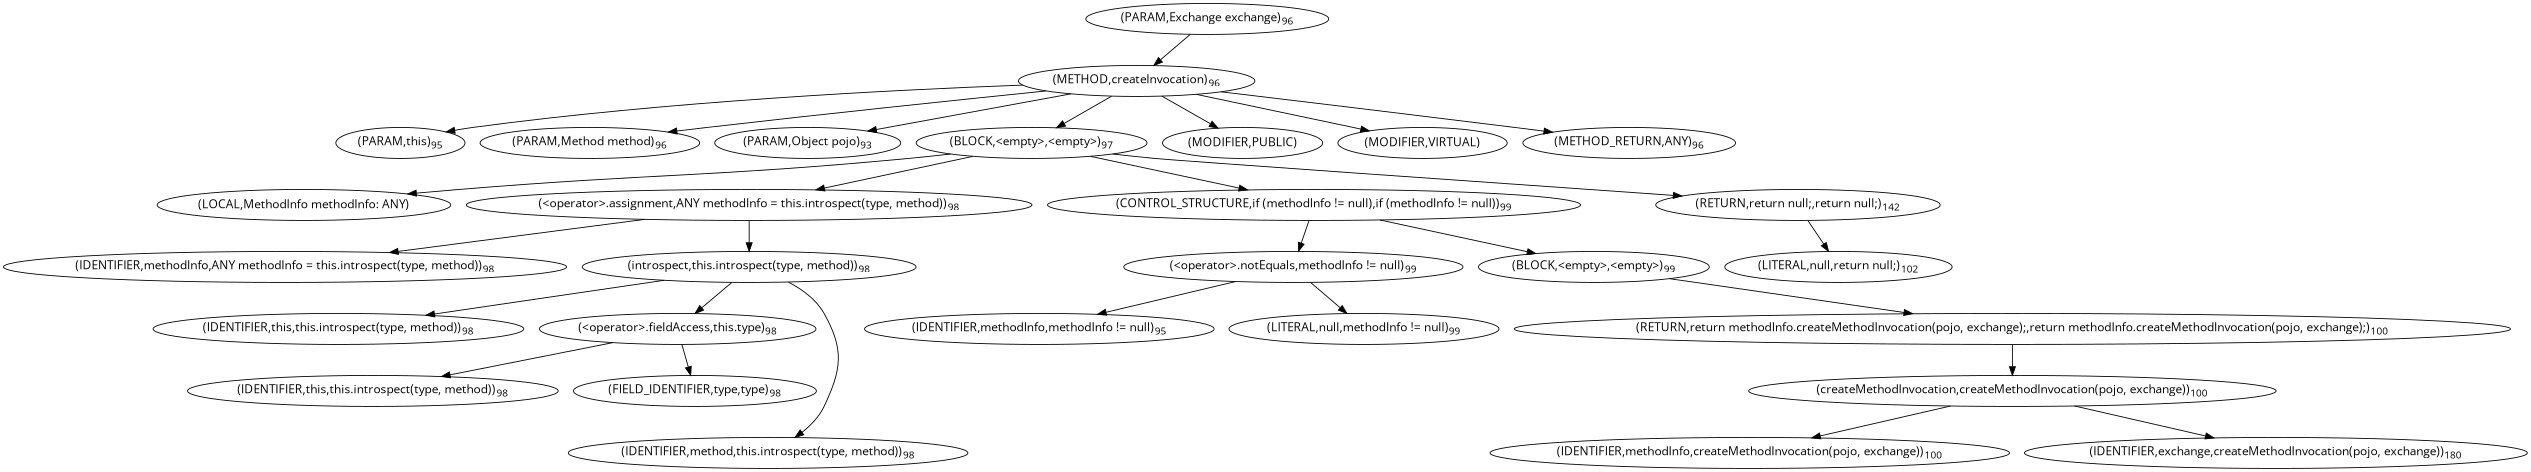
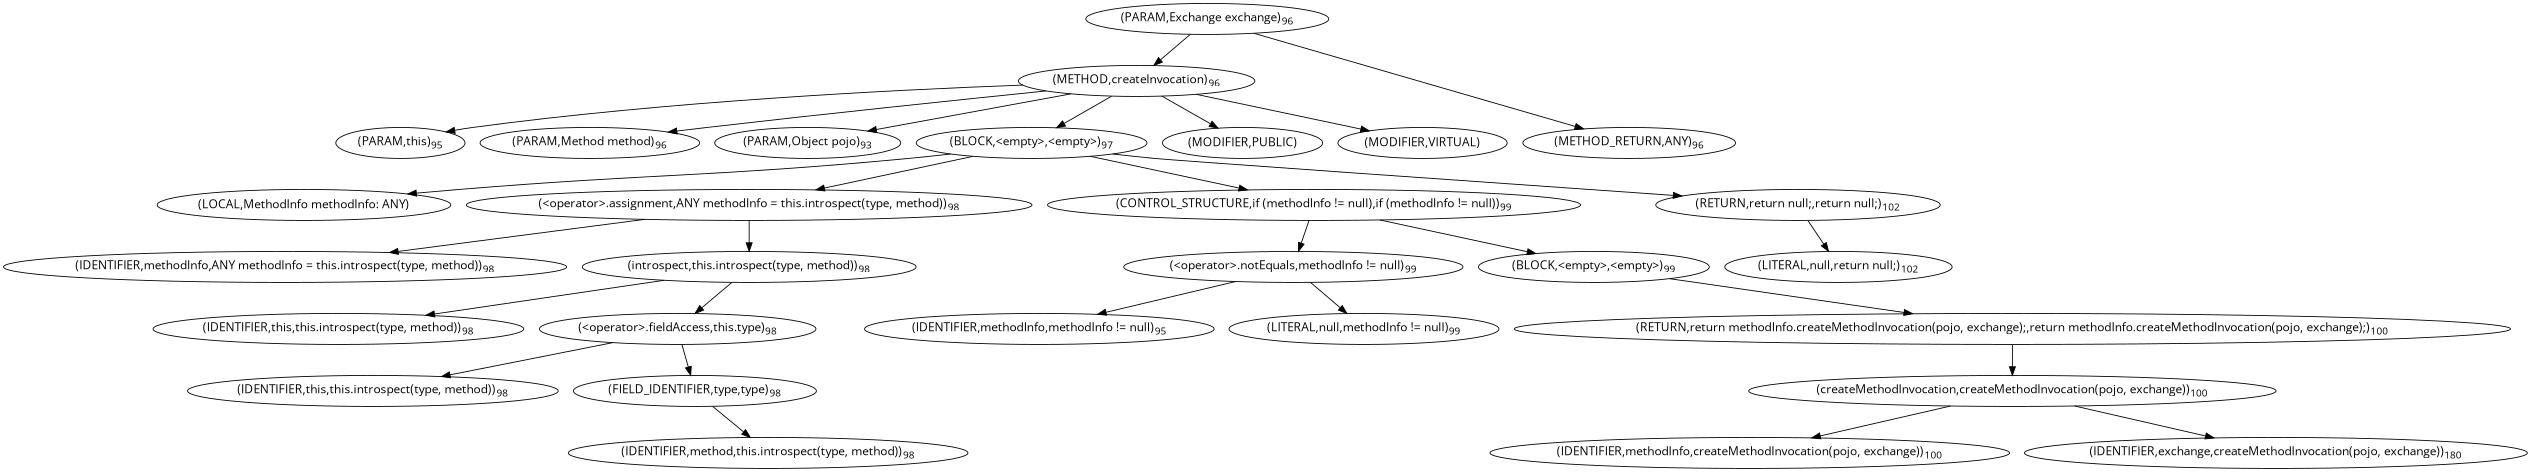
(1383, 111) -> (1415, 80)
(1891, 204) -> (1891, 204)
(838, 353) -> (728, 419)
